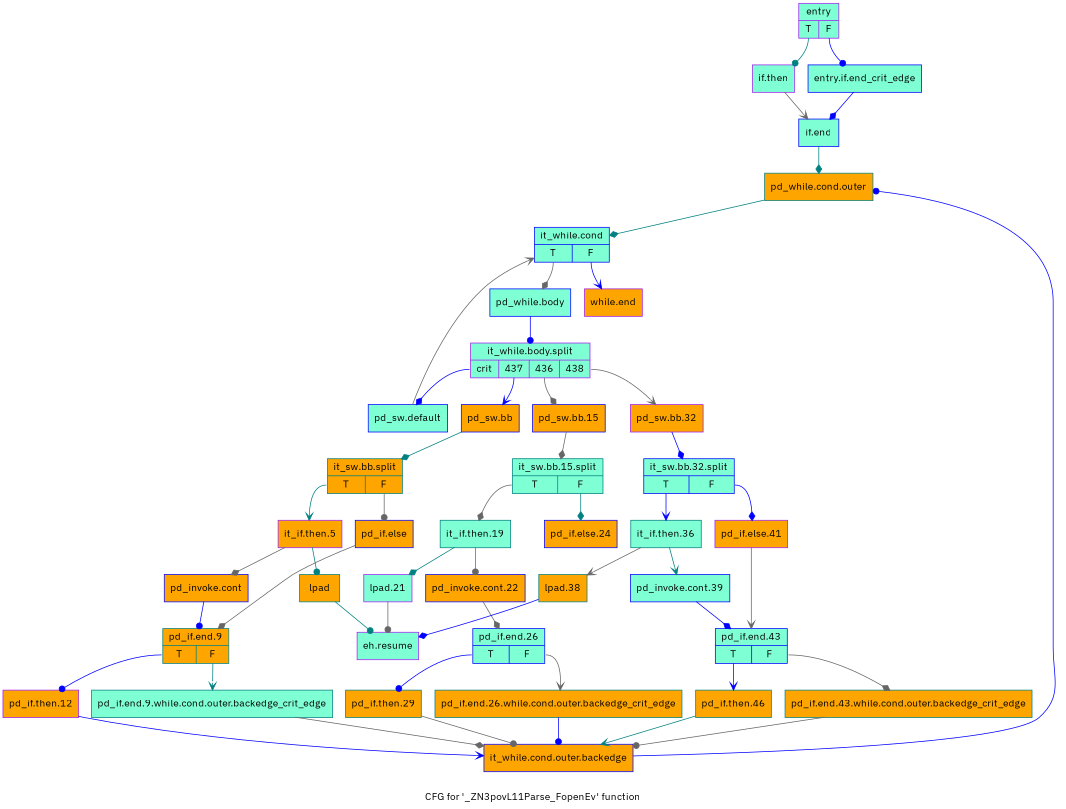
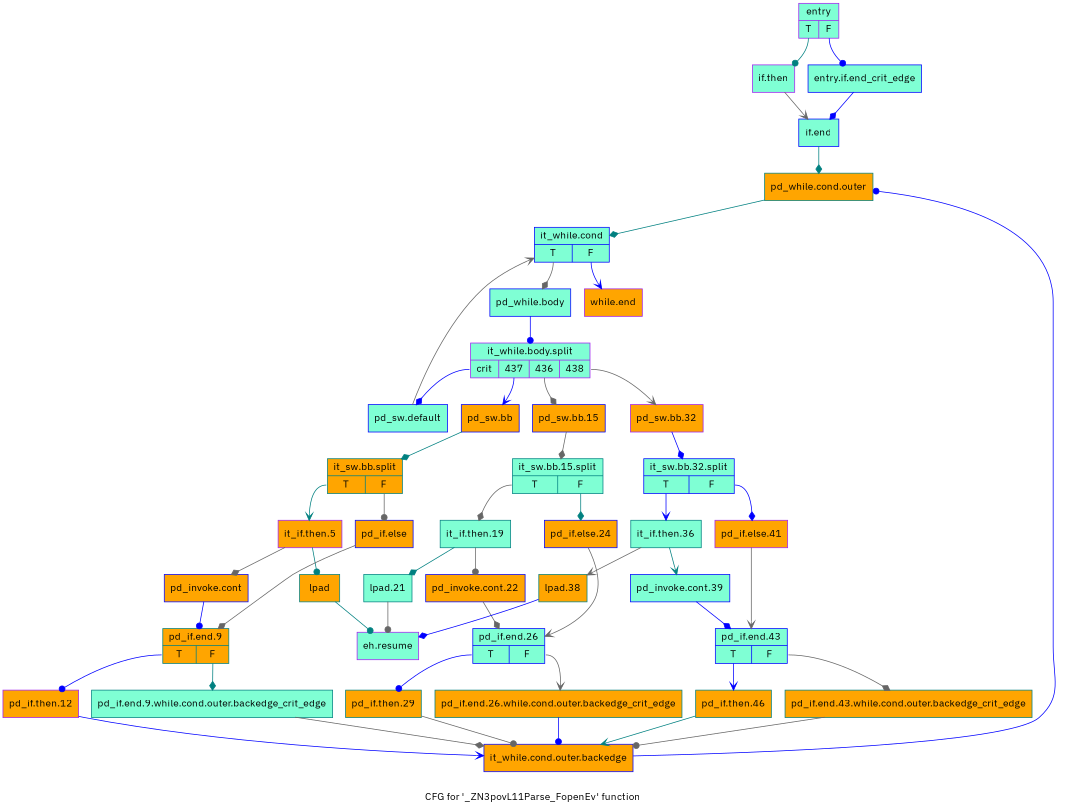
(388, 588) -> (388, 588)
none -> (594, 600)
(213, 672) -> (213, 672)
